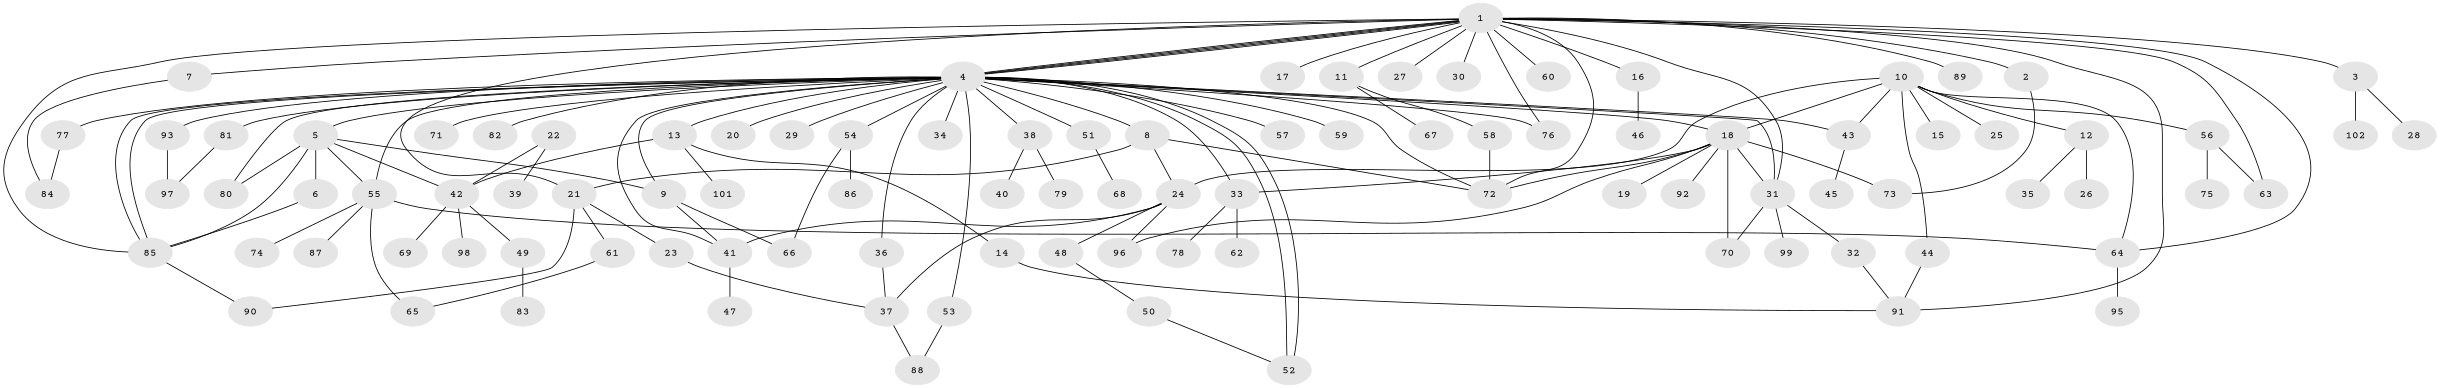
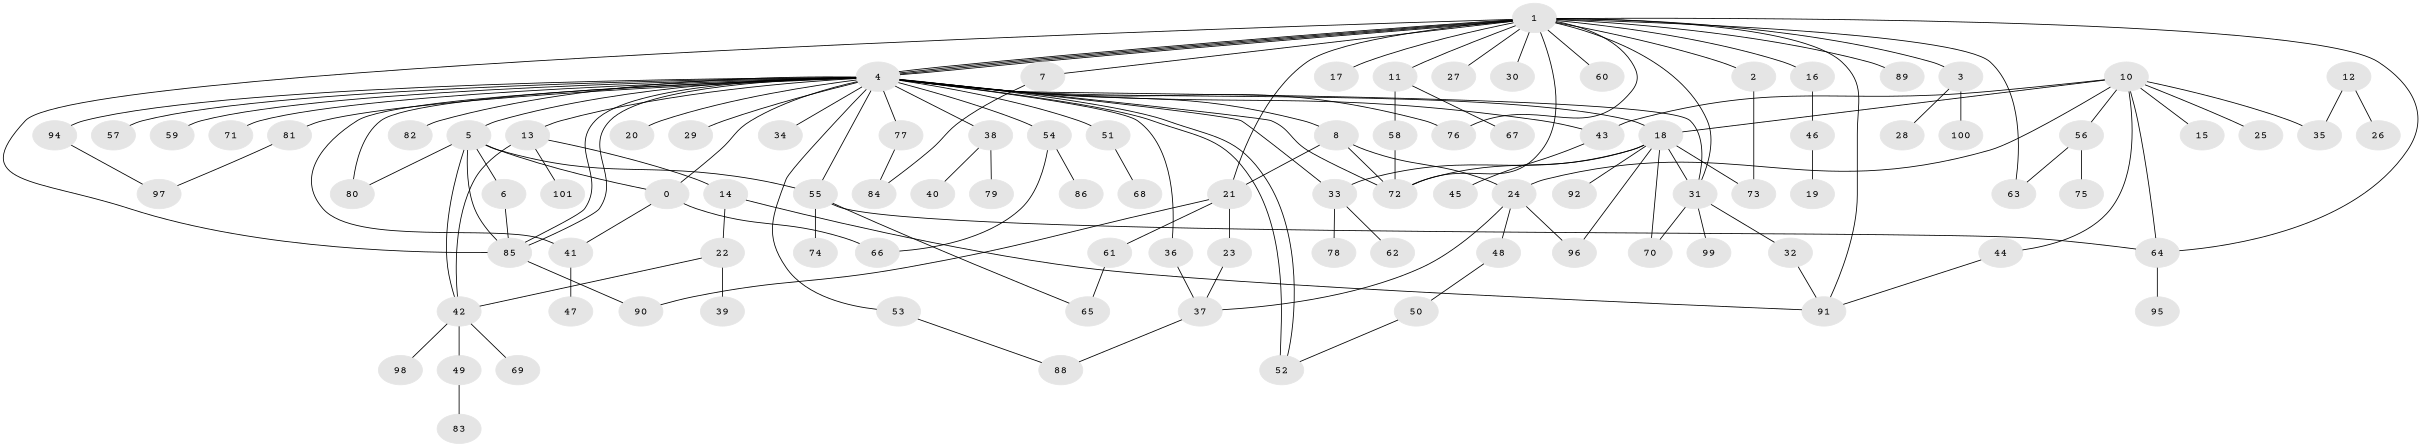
(1991, 111) -> (2226, 101)
(167, 135) -> (55, 135)
(2356, 135) -> (1961, 135)
(1676, 165) -> (1812, 165)
(664, 194) -> (667, 194)
none -> (724, 223)
(944, 223) -> none
(316, 253) -> none
